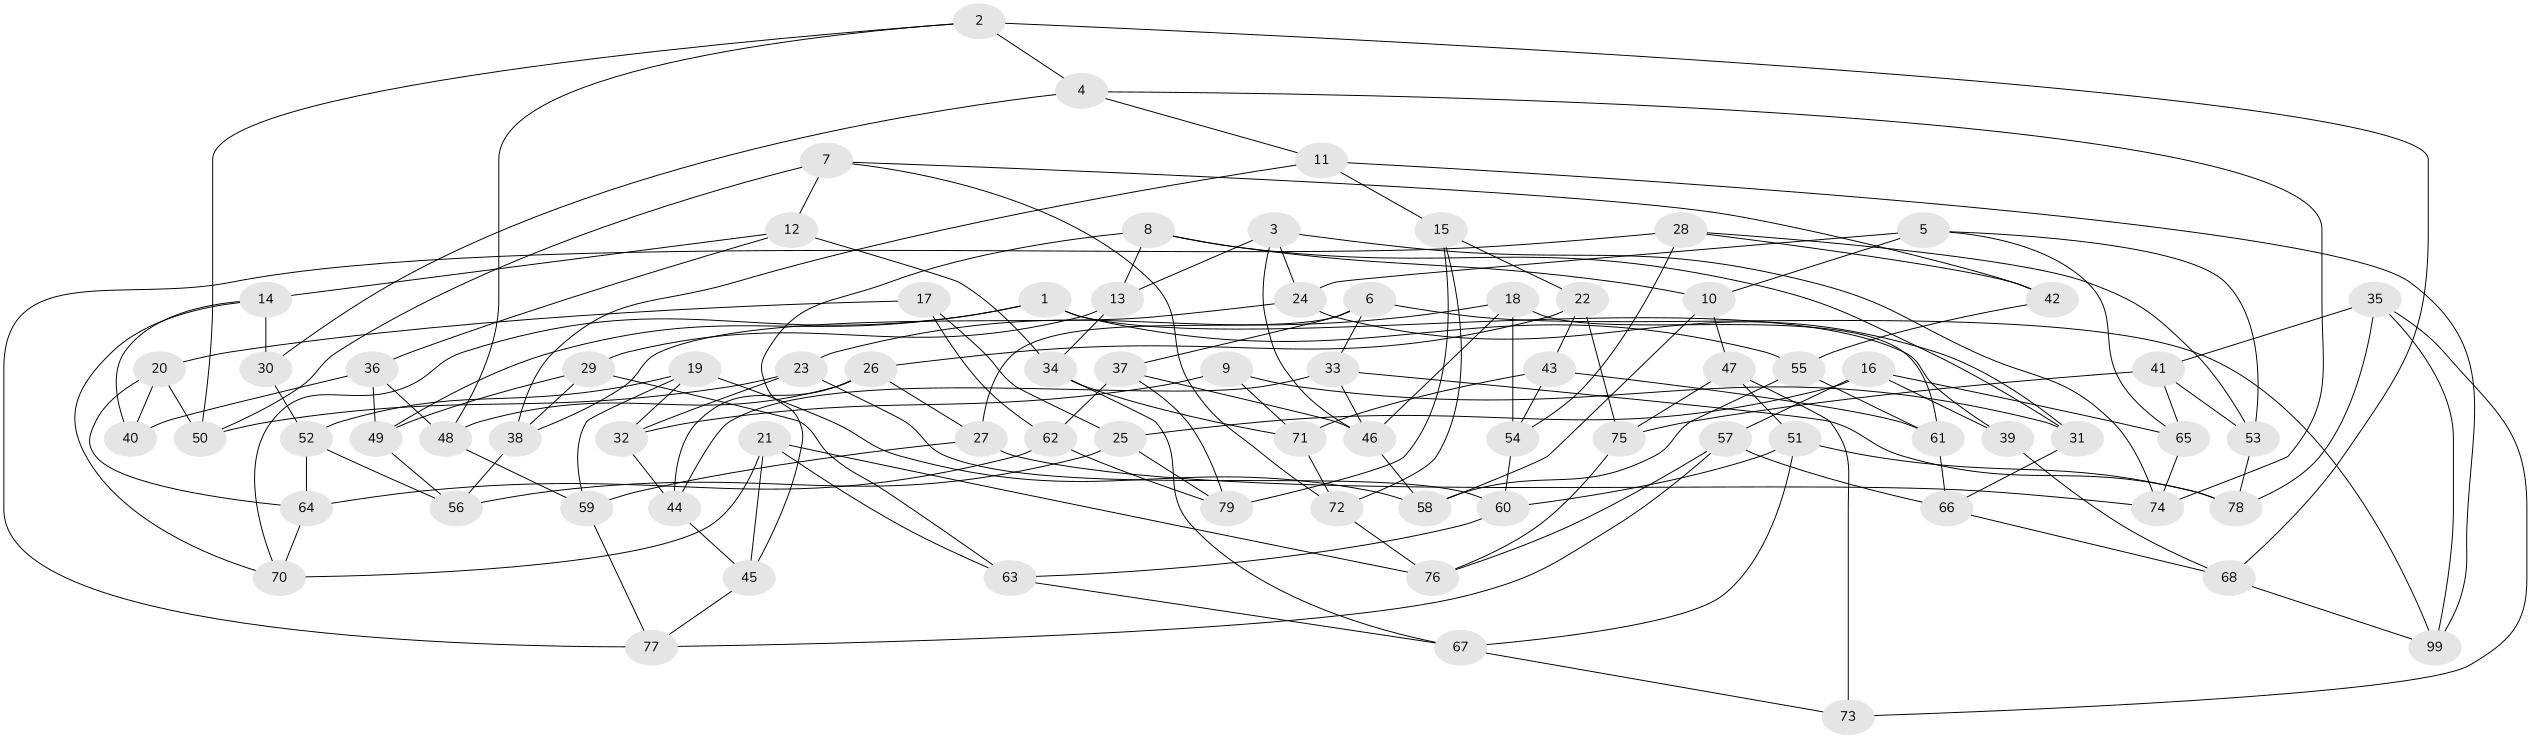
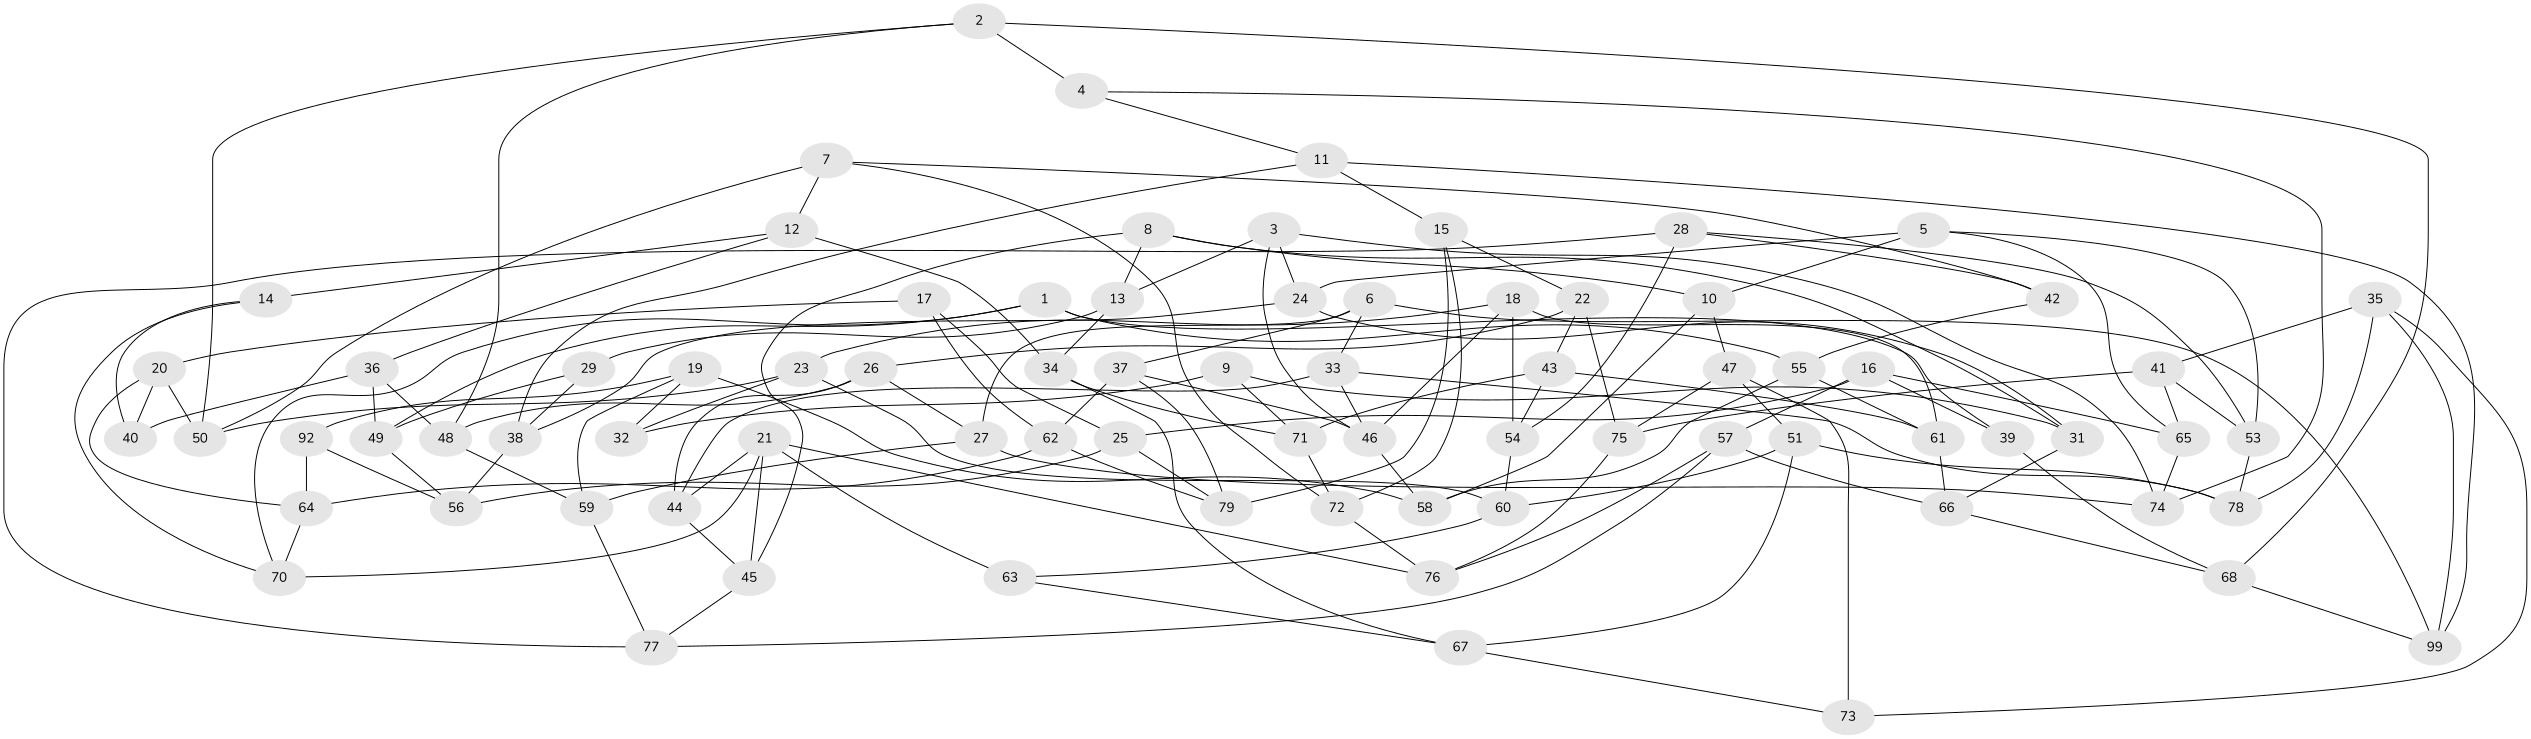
(266, 369) -> none
(306, 439) -> (306, 439)
(817, 439) -> none
(648, 474) -> (728, 467)
